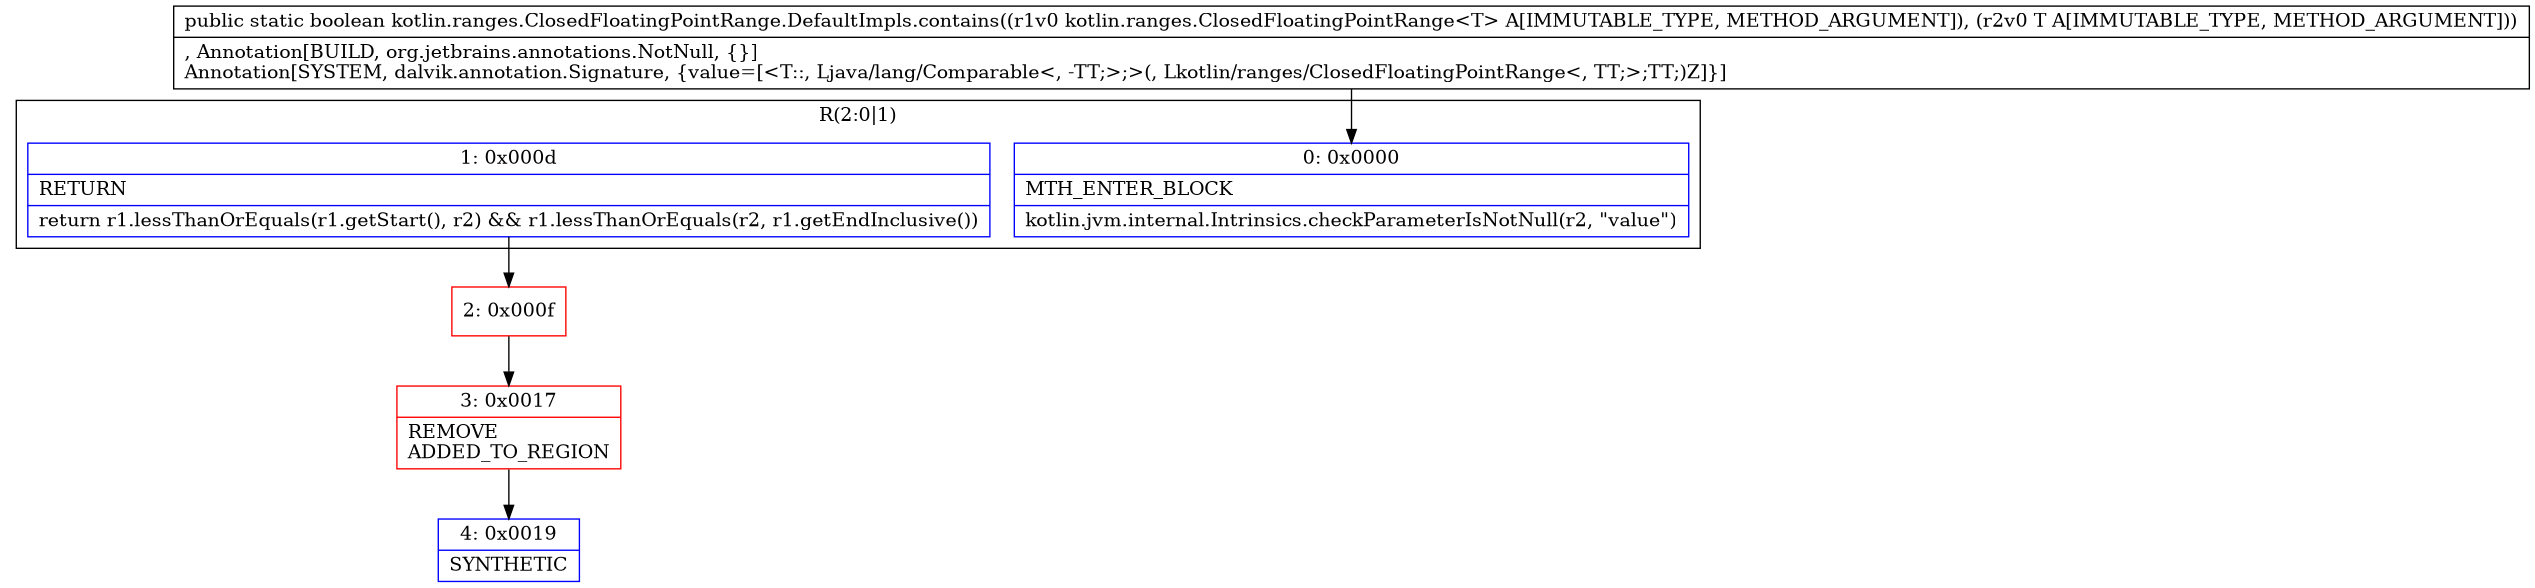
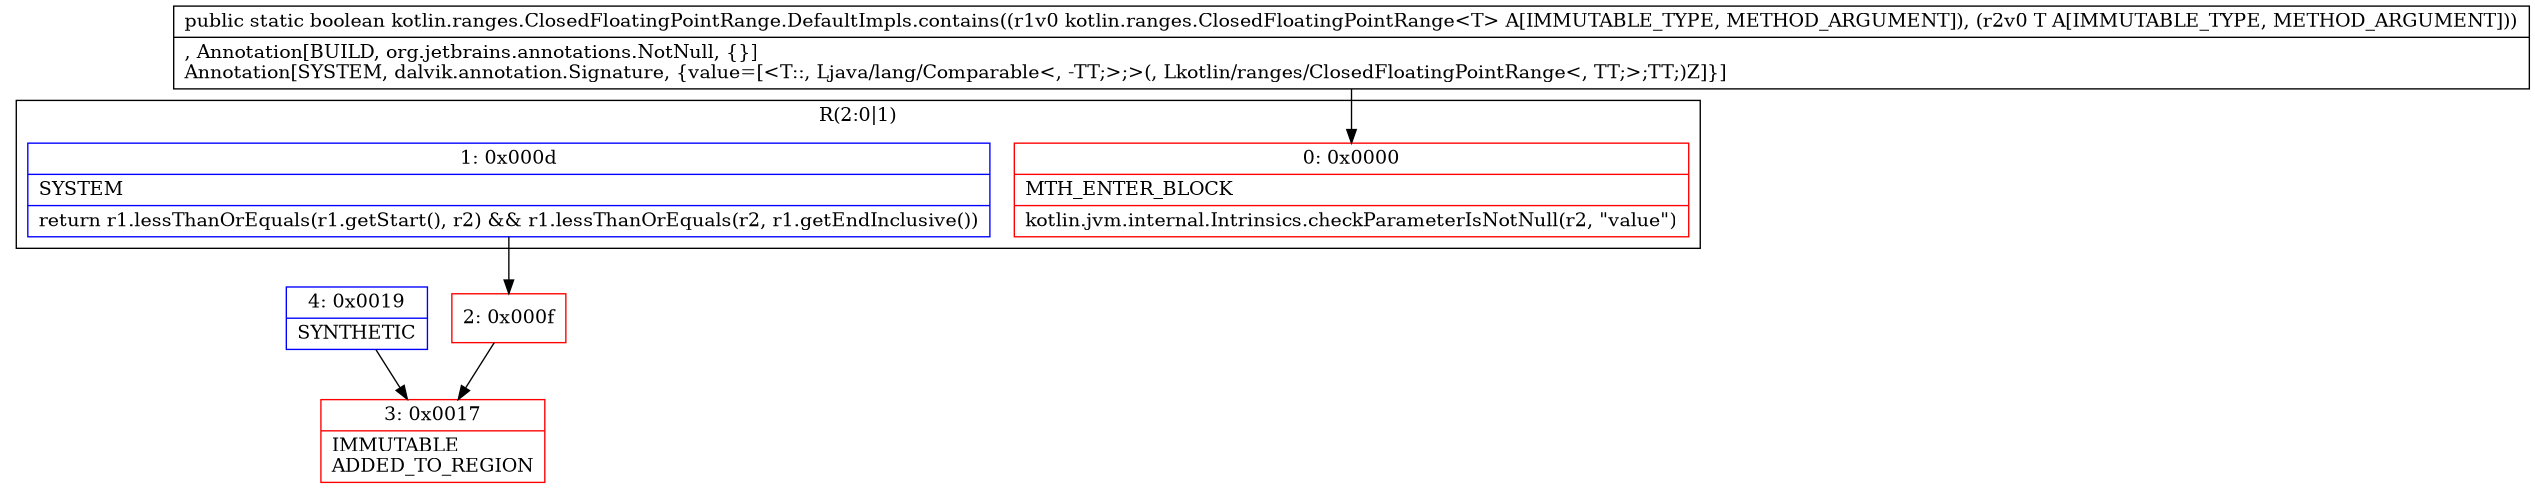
(83, 189) -> (81, 189)
(1352, 190) -> (1352, 190)
(453, 432) -> (396, 446)
(509, 487) -> (388, 369)
